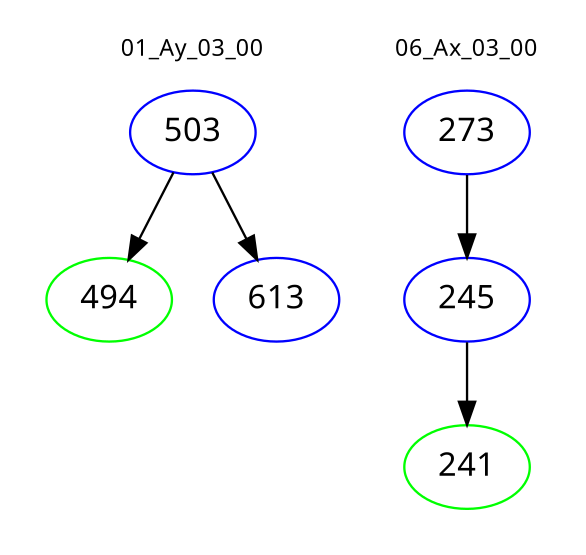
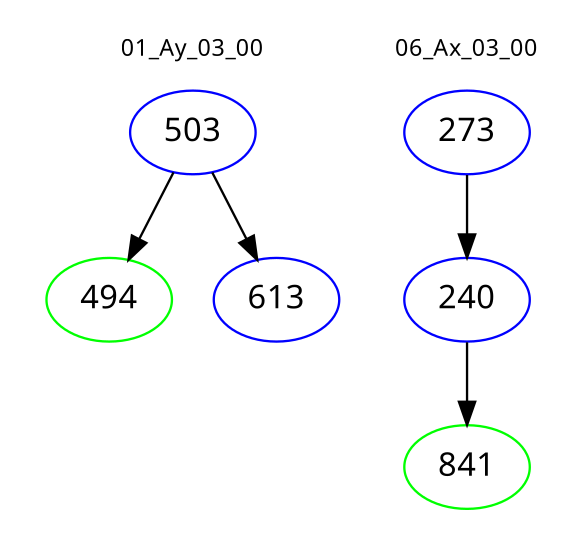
(467, 300) -> (467, 300)
(467, 467) -> (467, 467)
